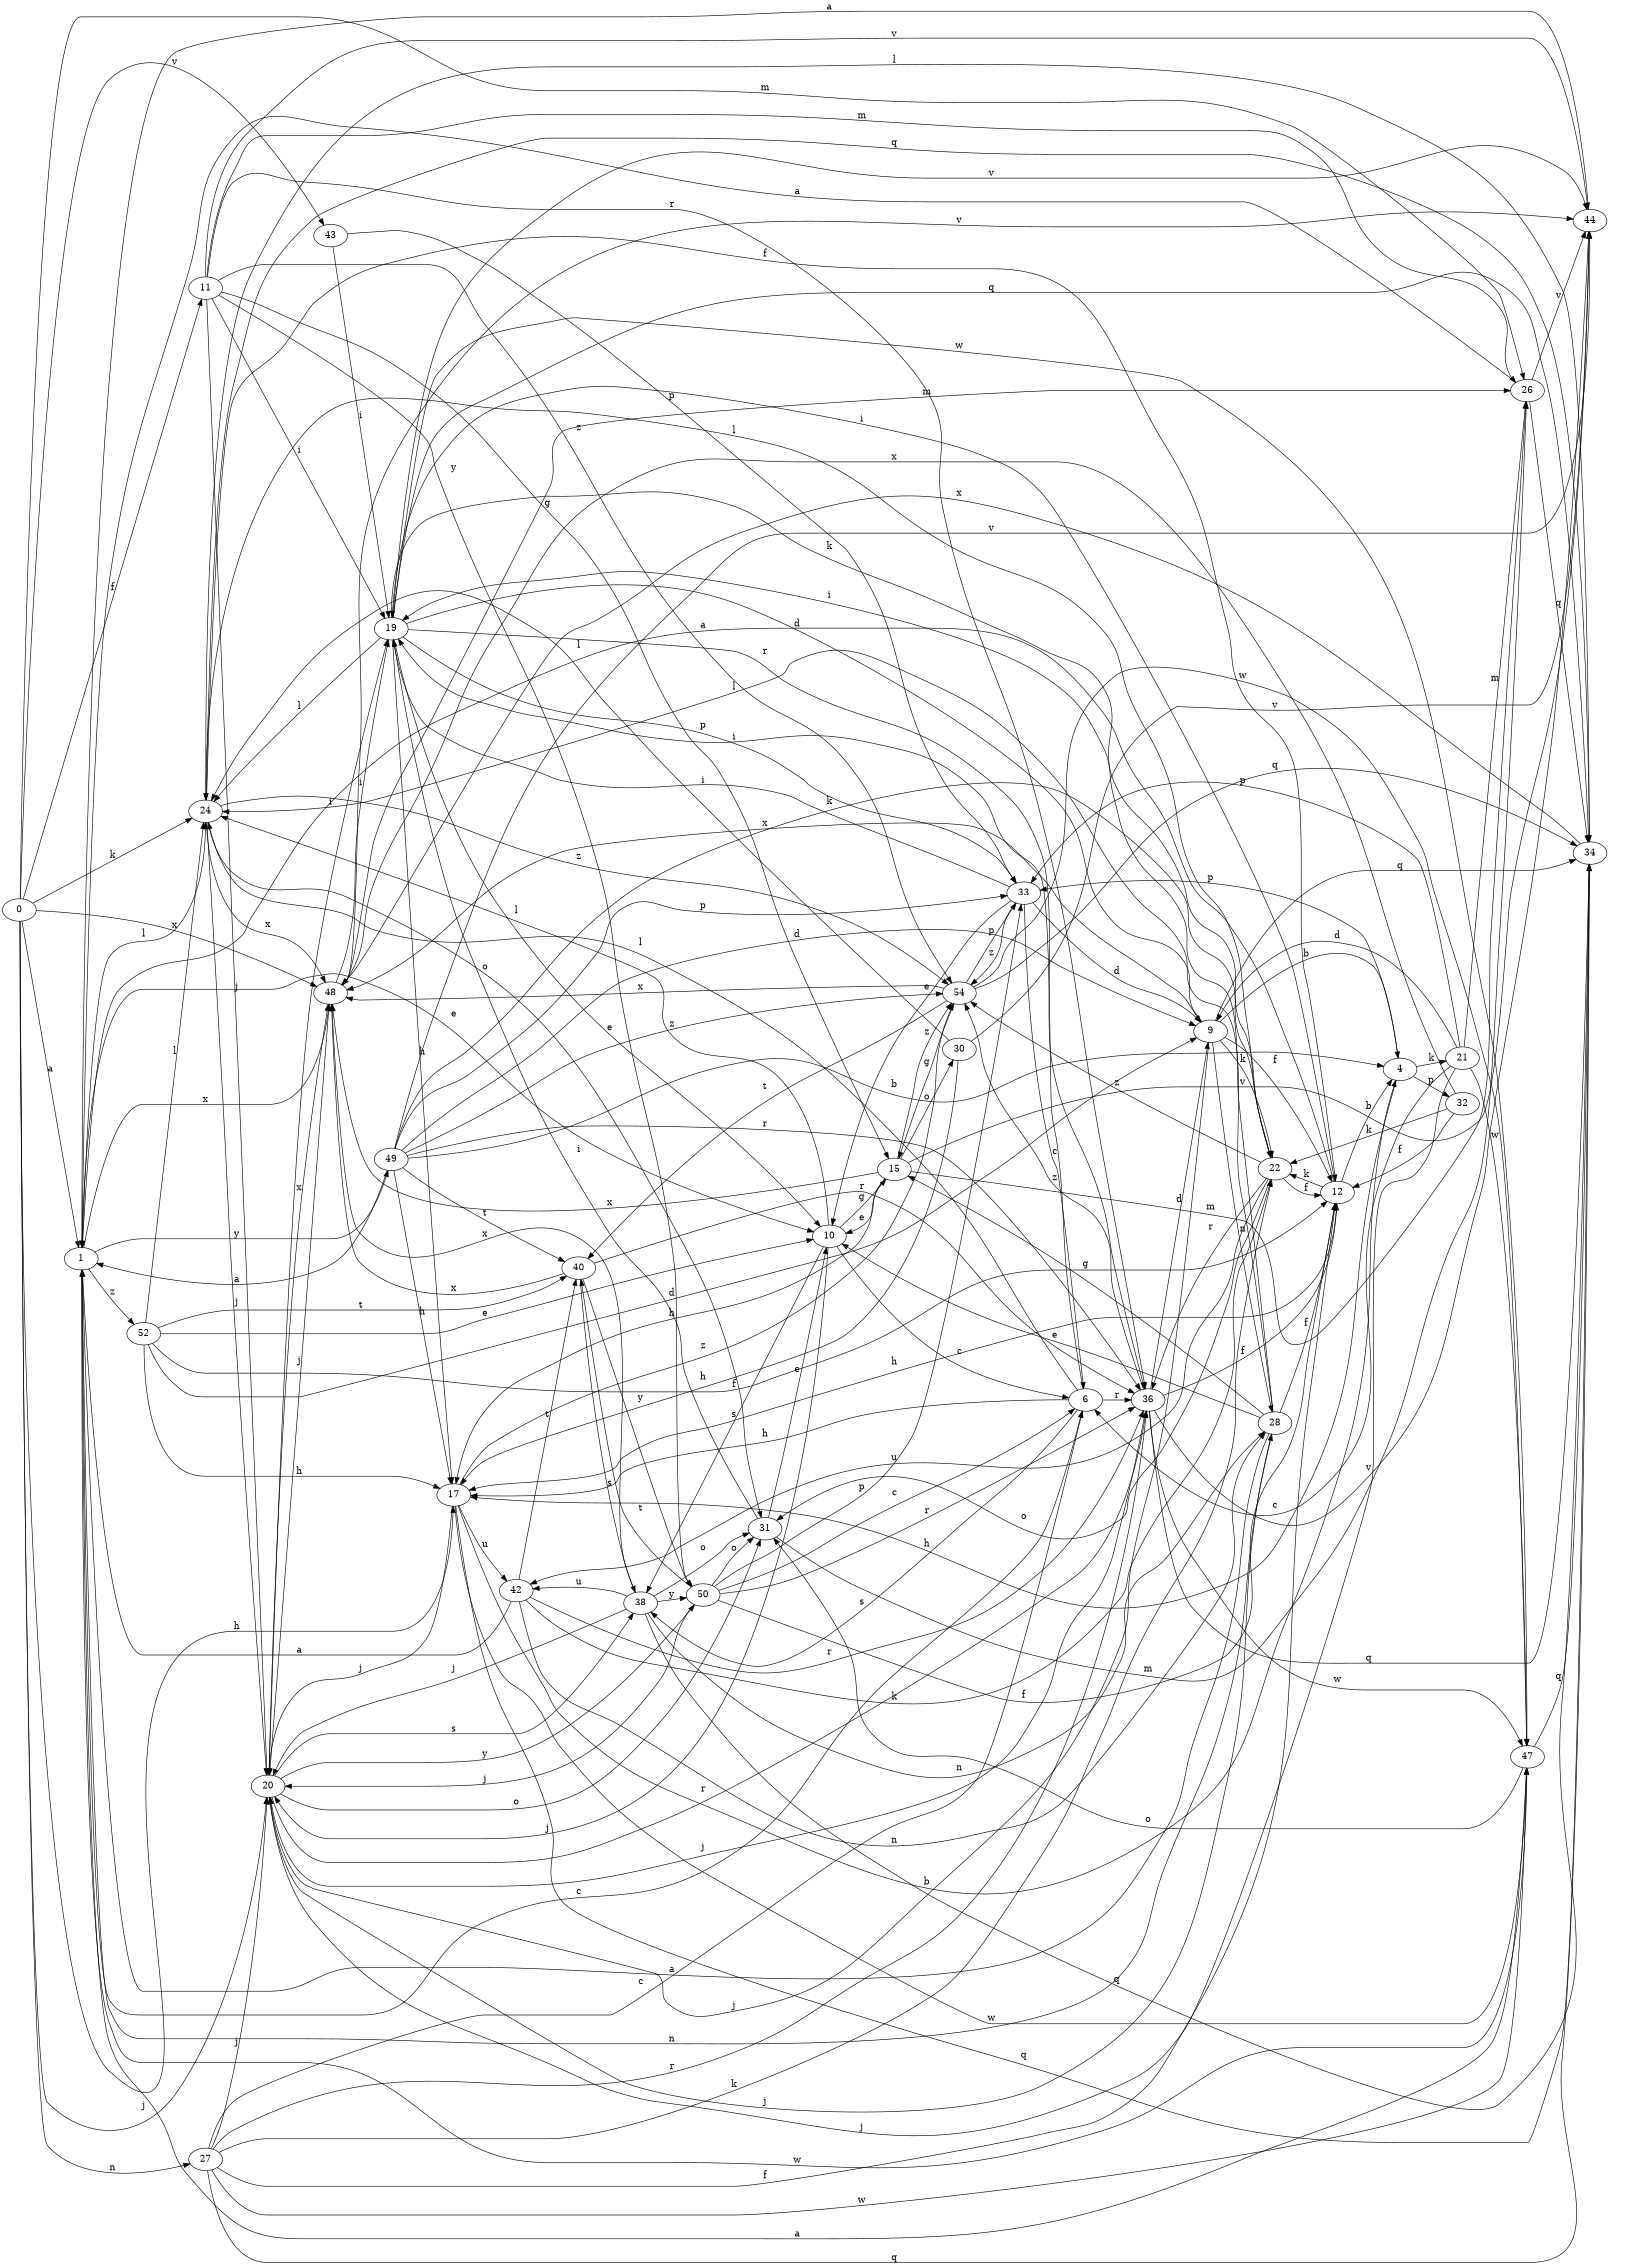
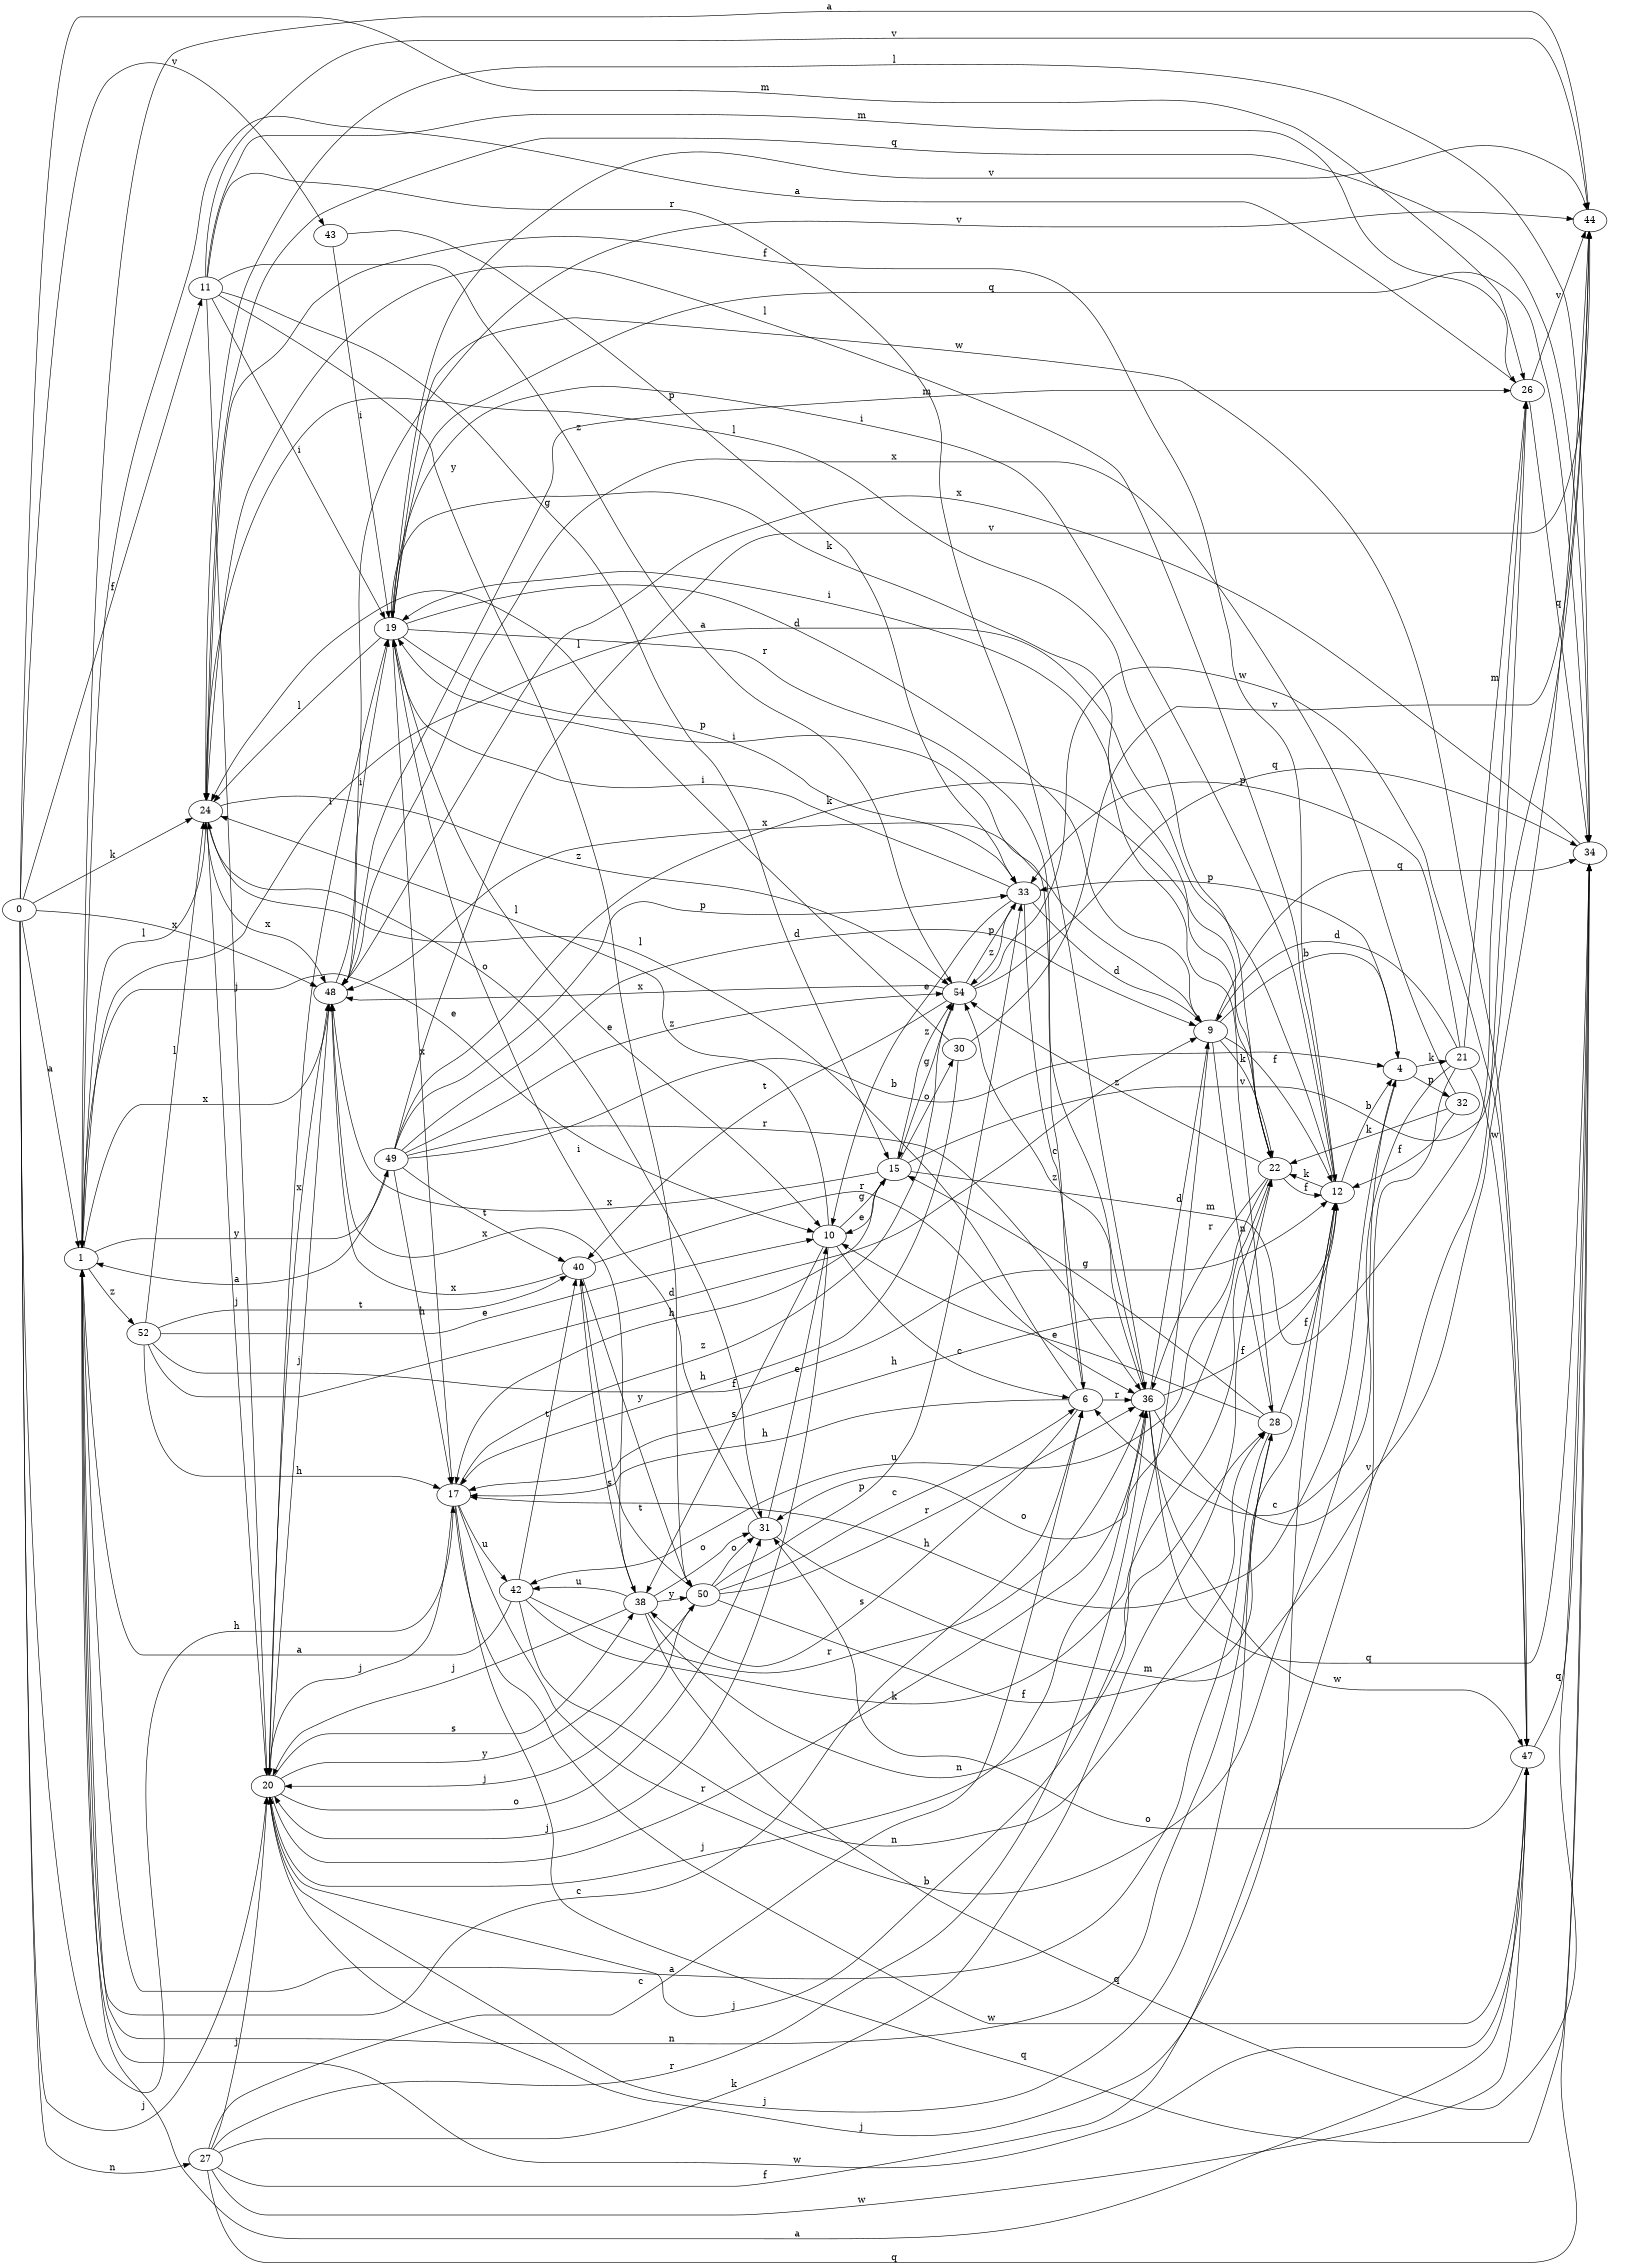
(986, 714) -> (859, 355)
(422, 1052) -> (422, 1052)
